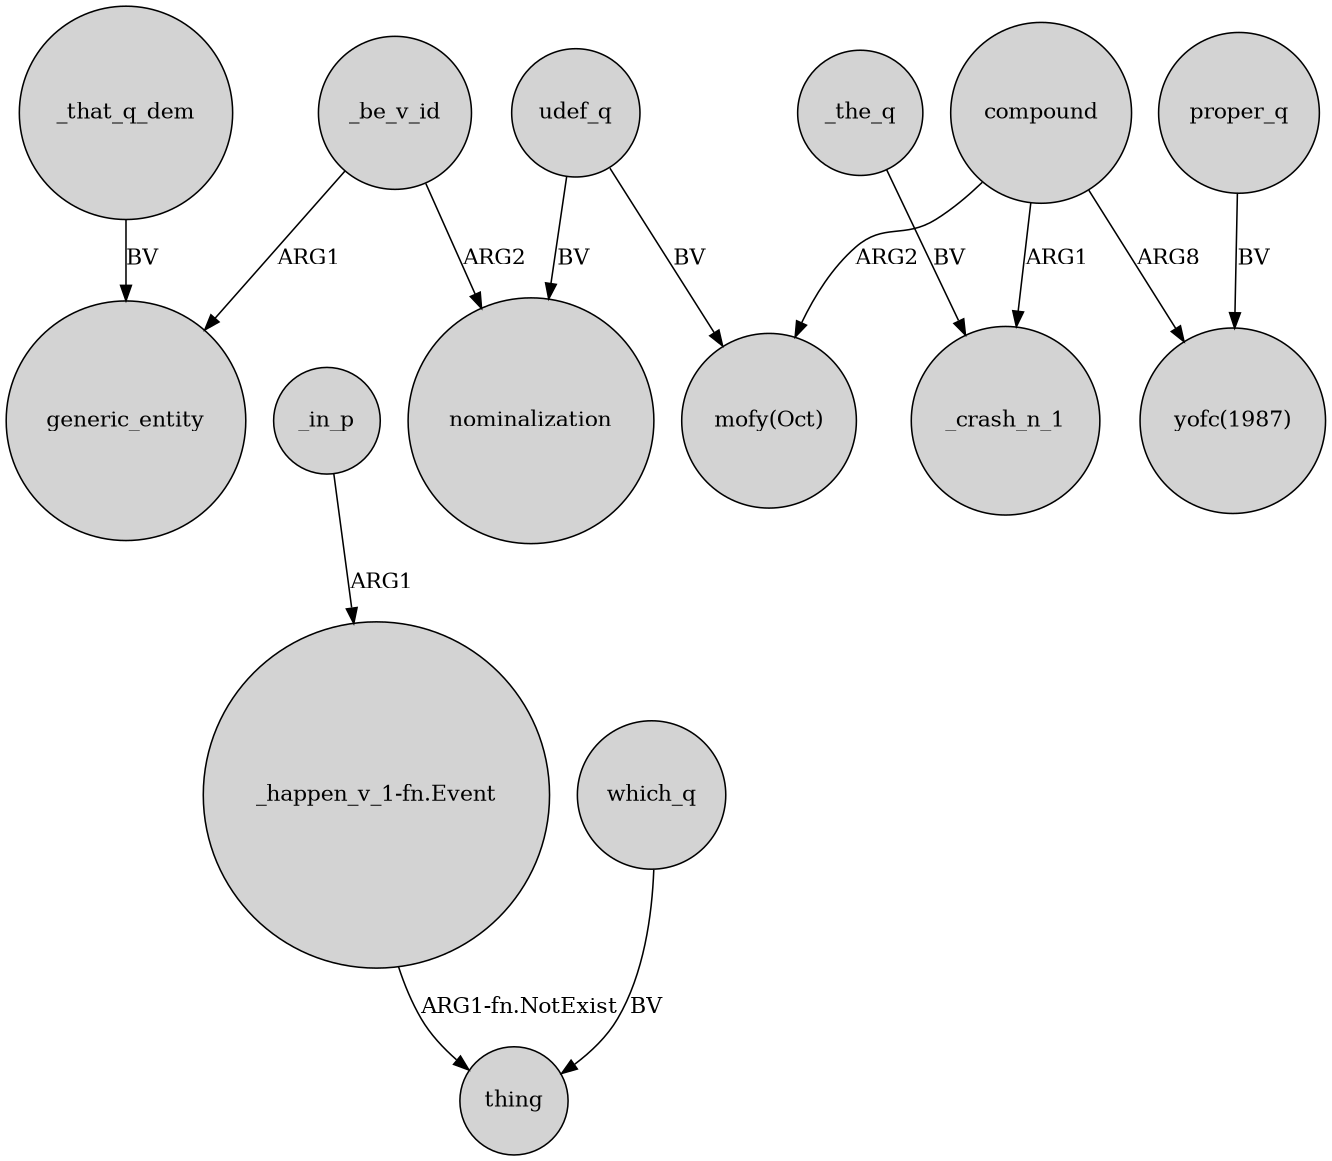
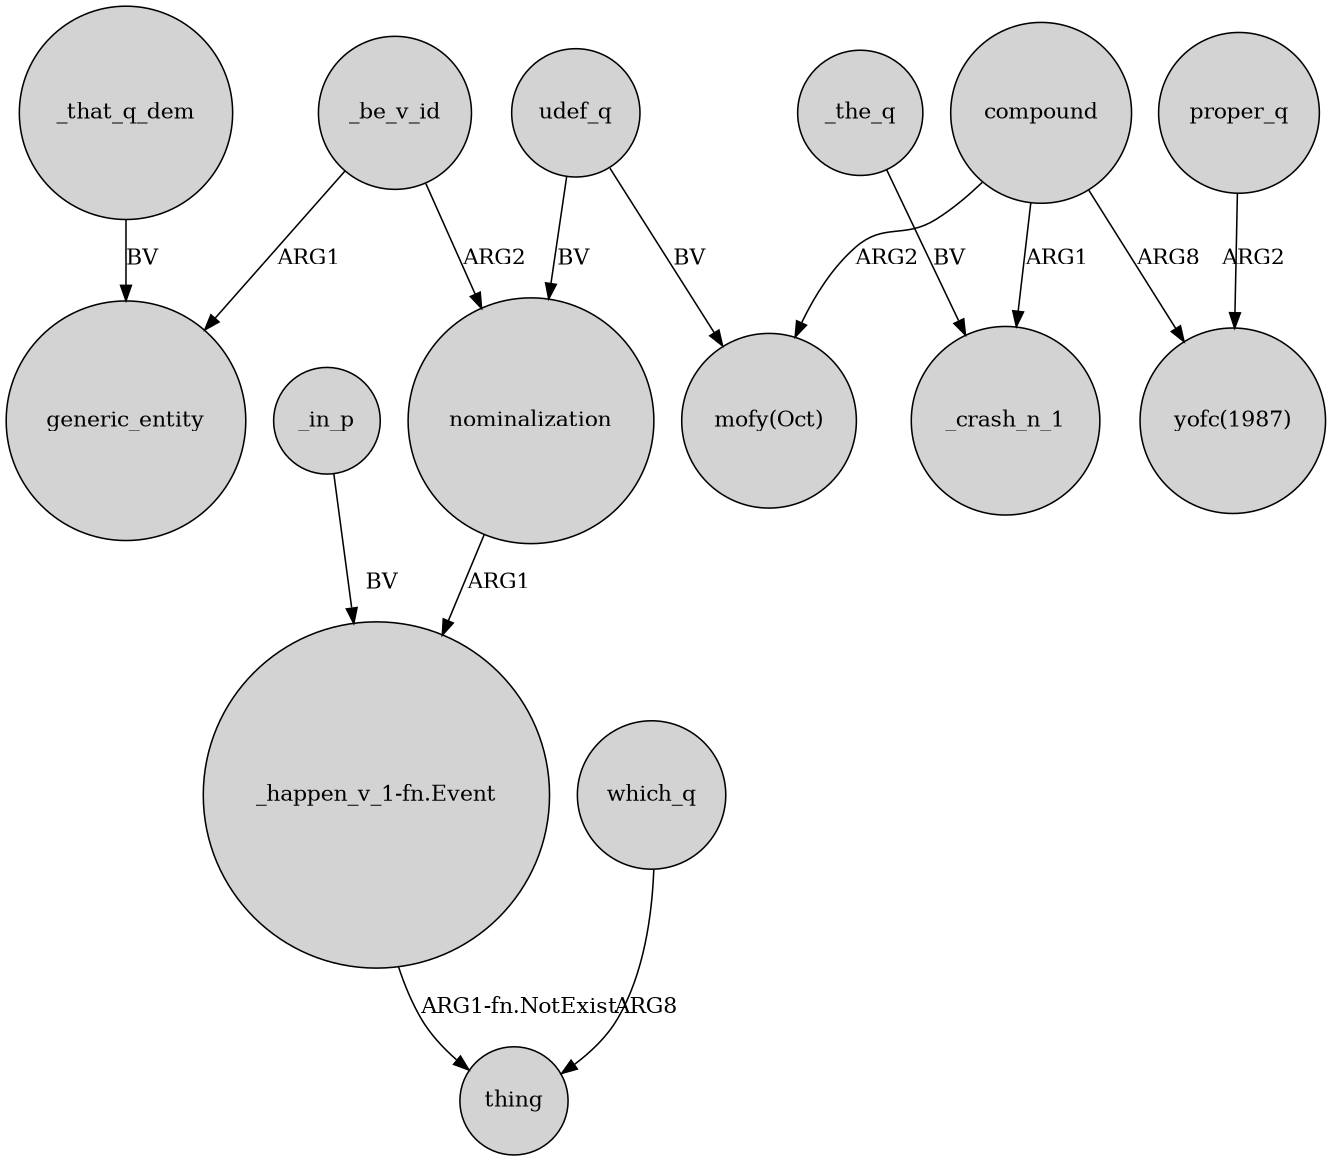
(1254, 259) -> (1254, 259)
none -> (466, 577)
(382, 583) -> (382, 583)
(646, 1007) -> (646, 1007)
